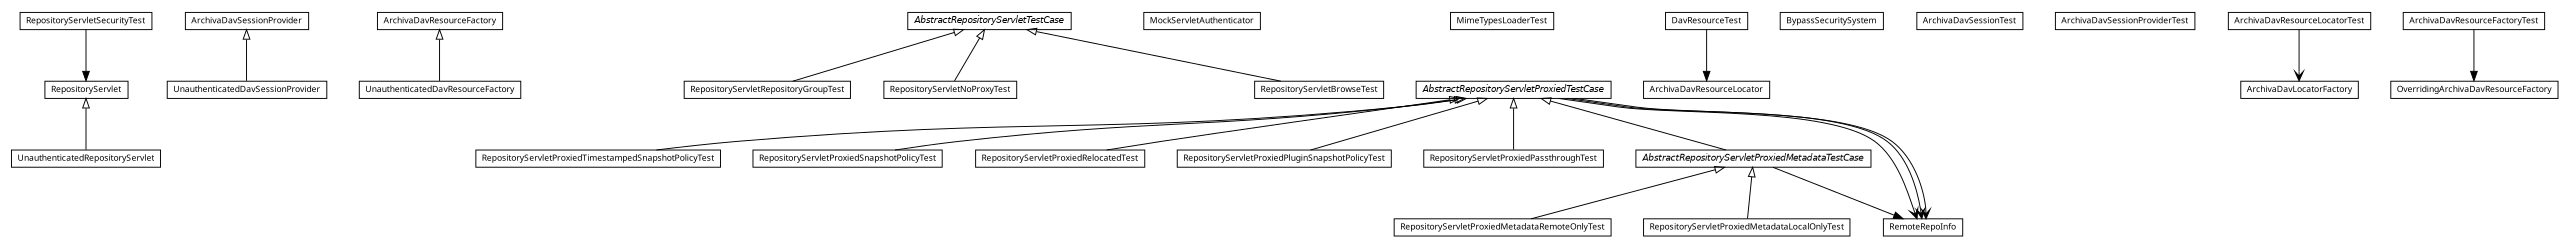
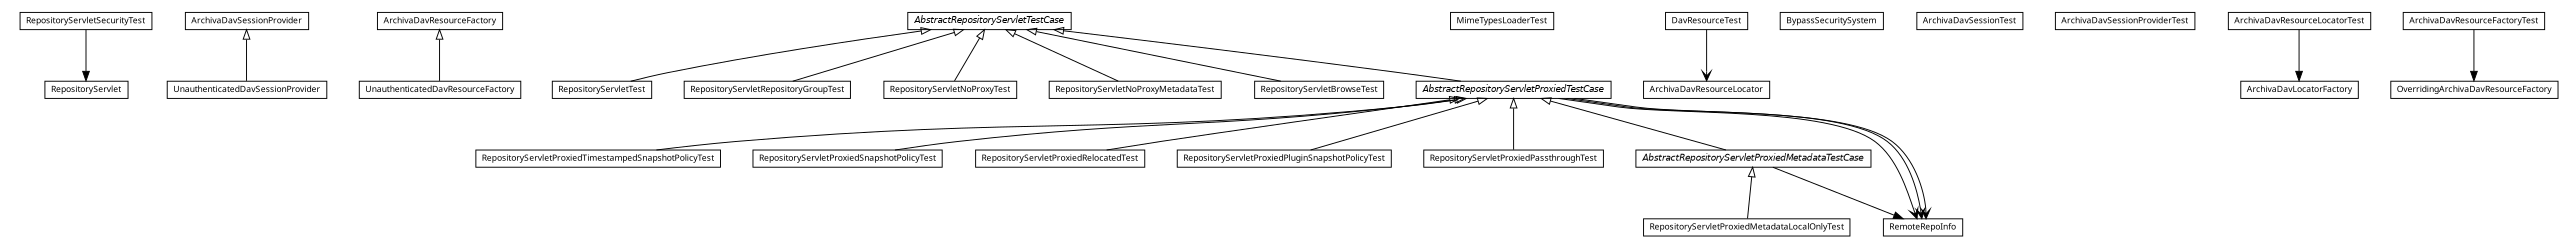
(1202, 21) -> none
(1707, 50) -> (1707, 50)
(2299, 50) -> (2299, 50)
none -> (1262, 55)
none -> (602, 90)
none -> (1135, 90)
(86, 159) -> none
(1502, 227) -> none
